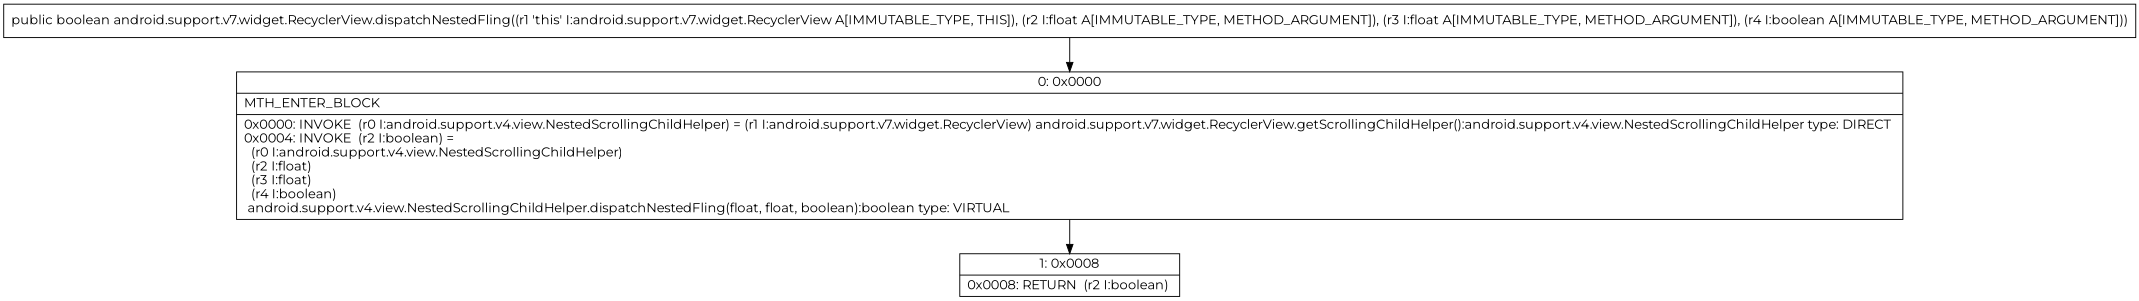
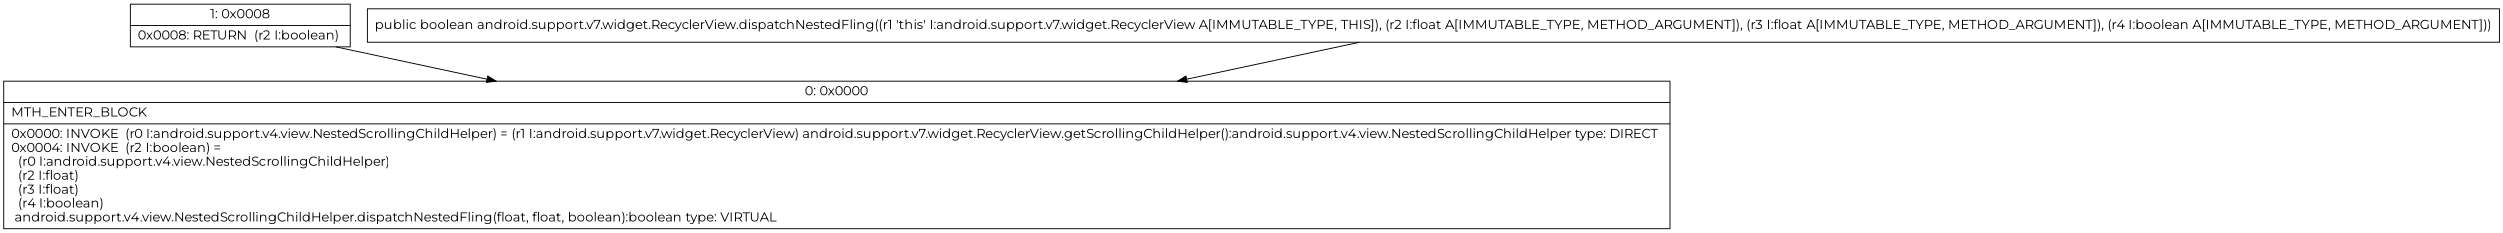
(1070, 232) -> (411, 63)
